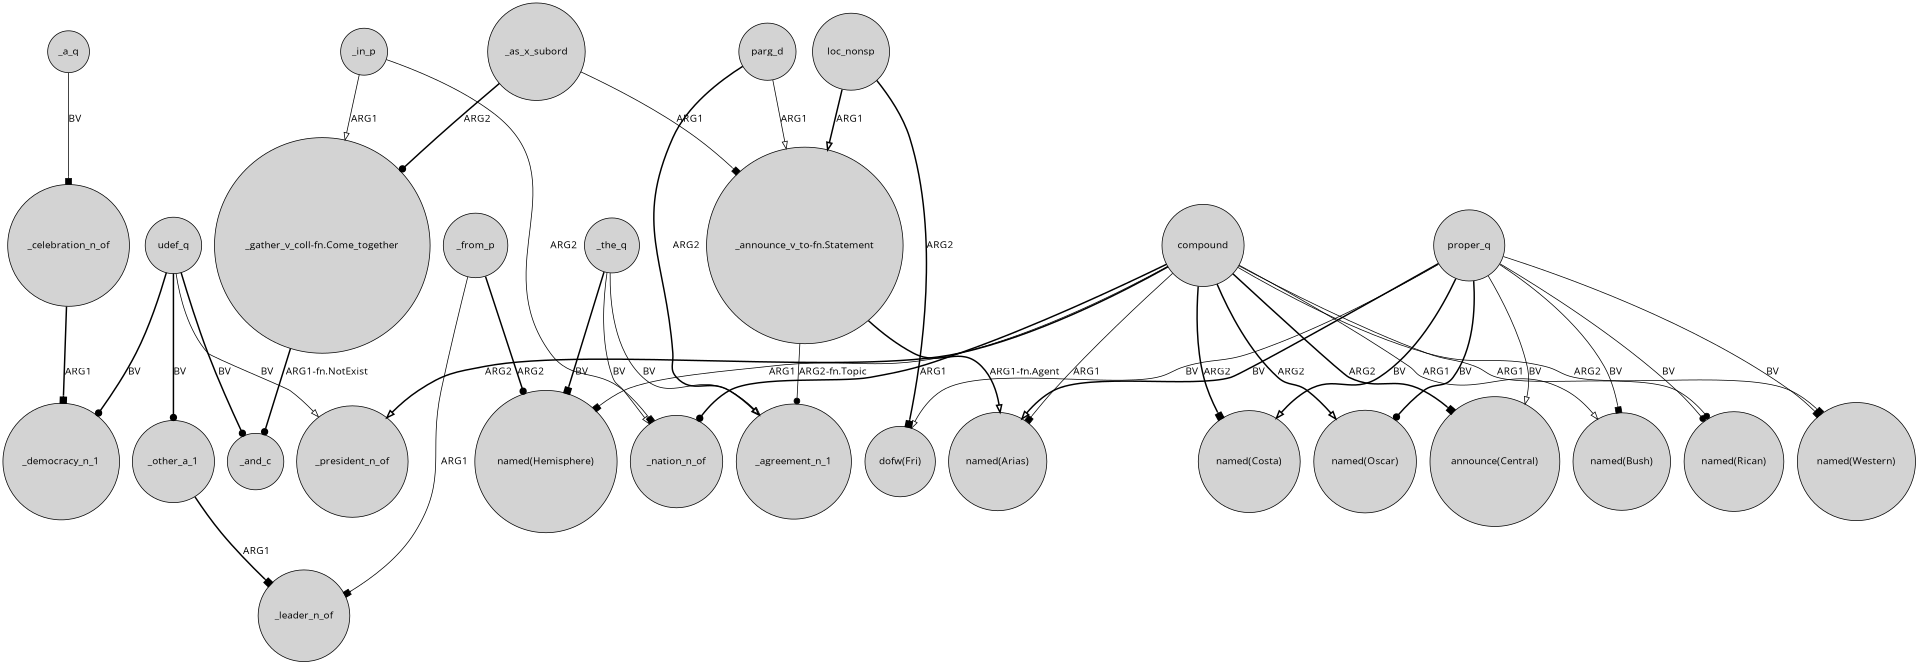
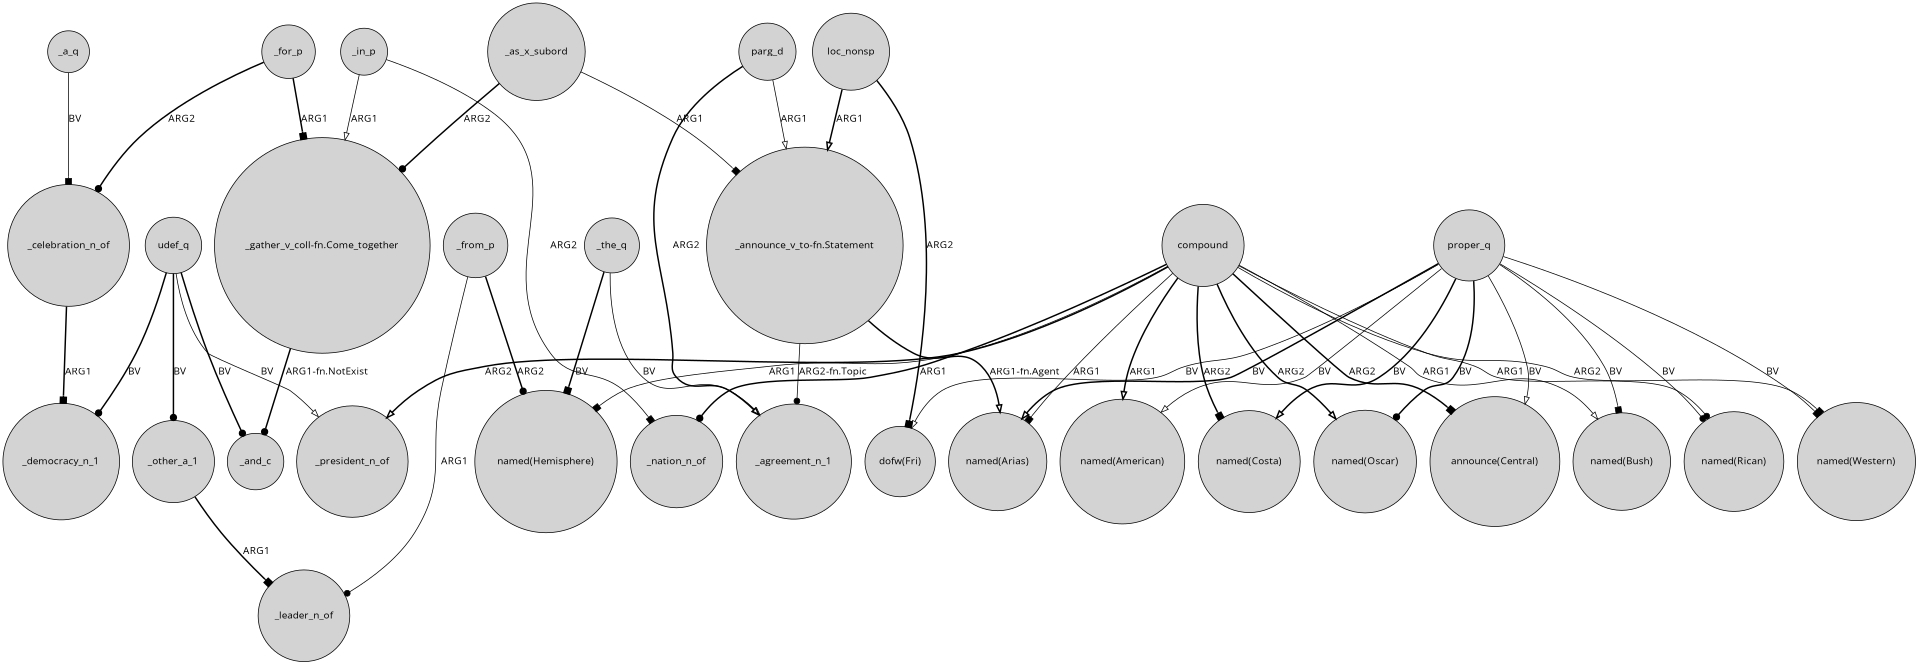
none -> (289, 52)
(606, 351) -> none
(436, 449) -> (436, 449)
none -> (1122, 462)
